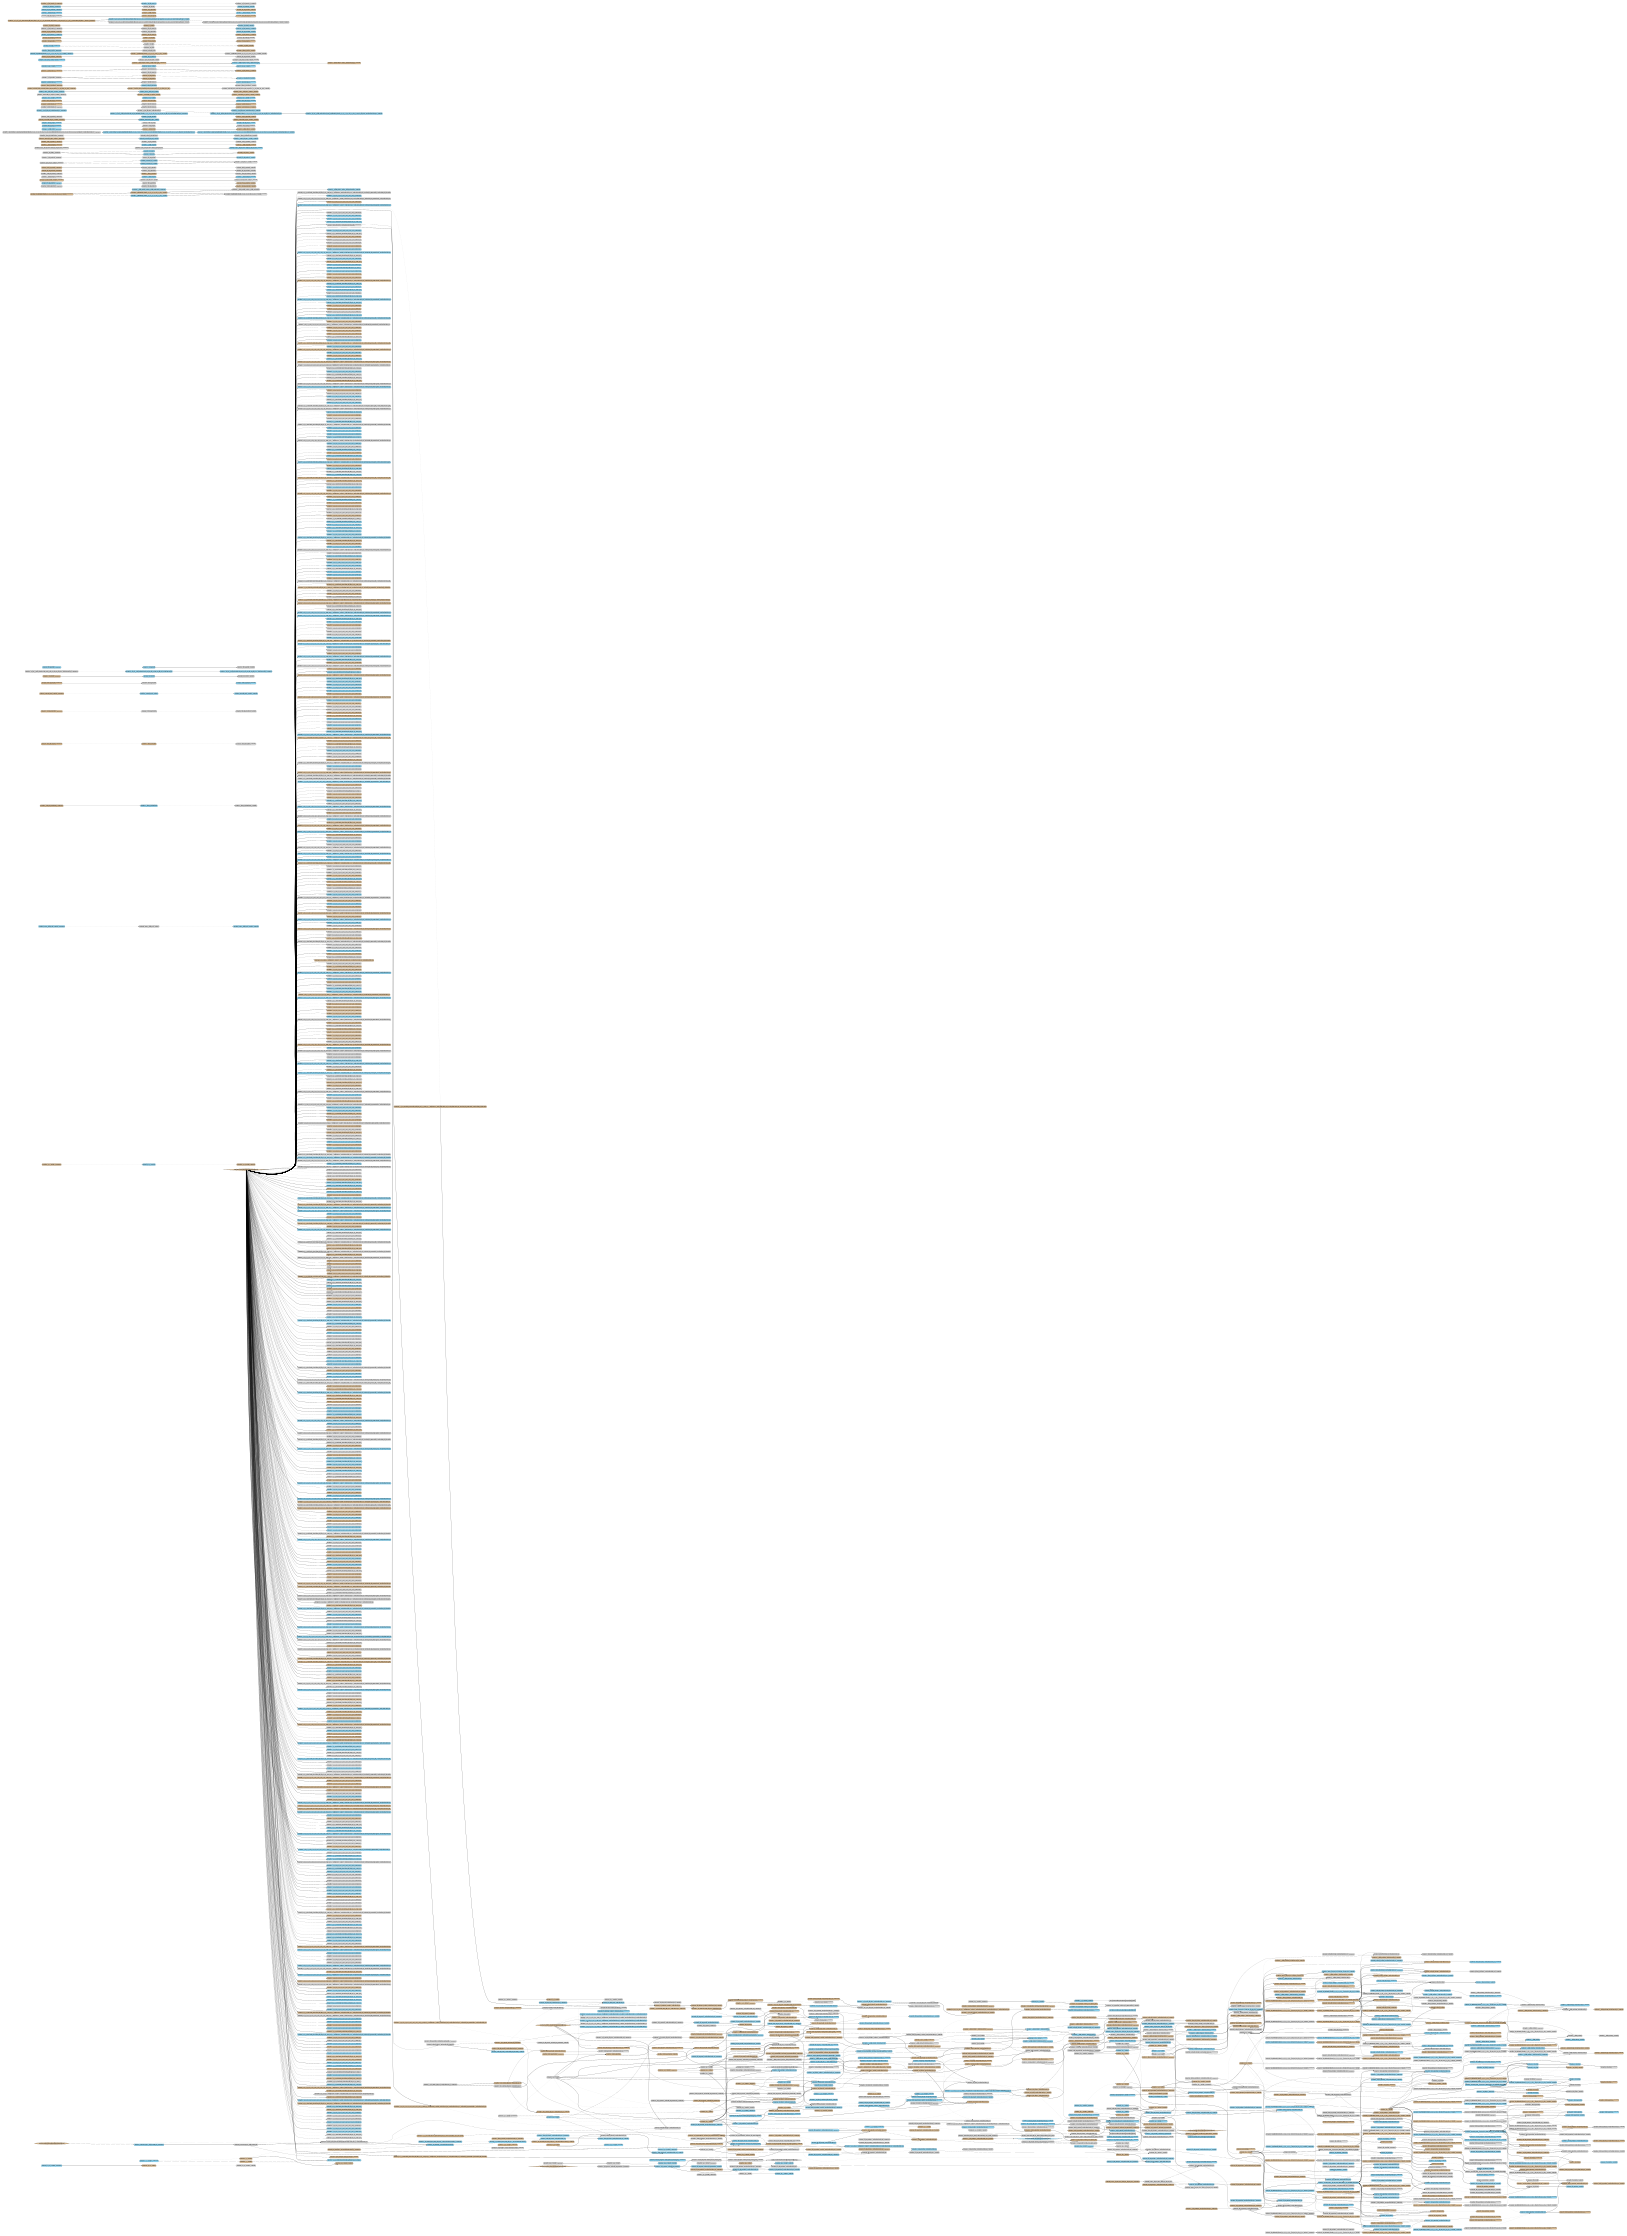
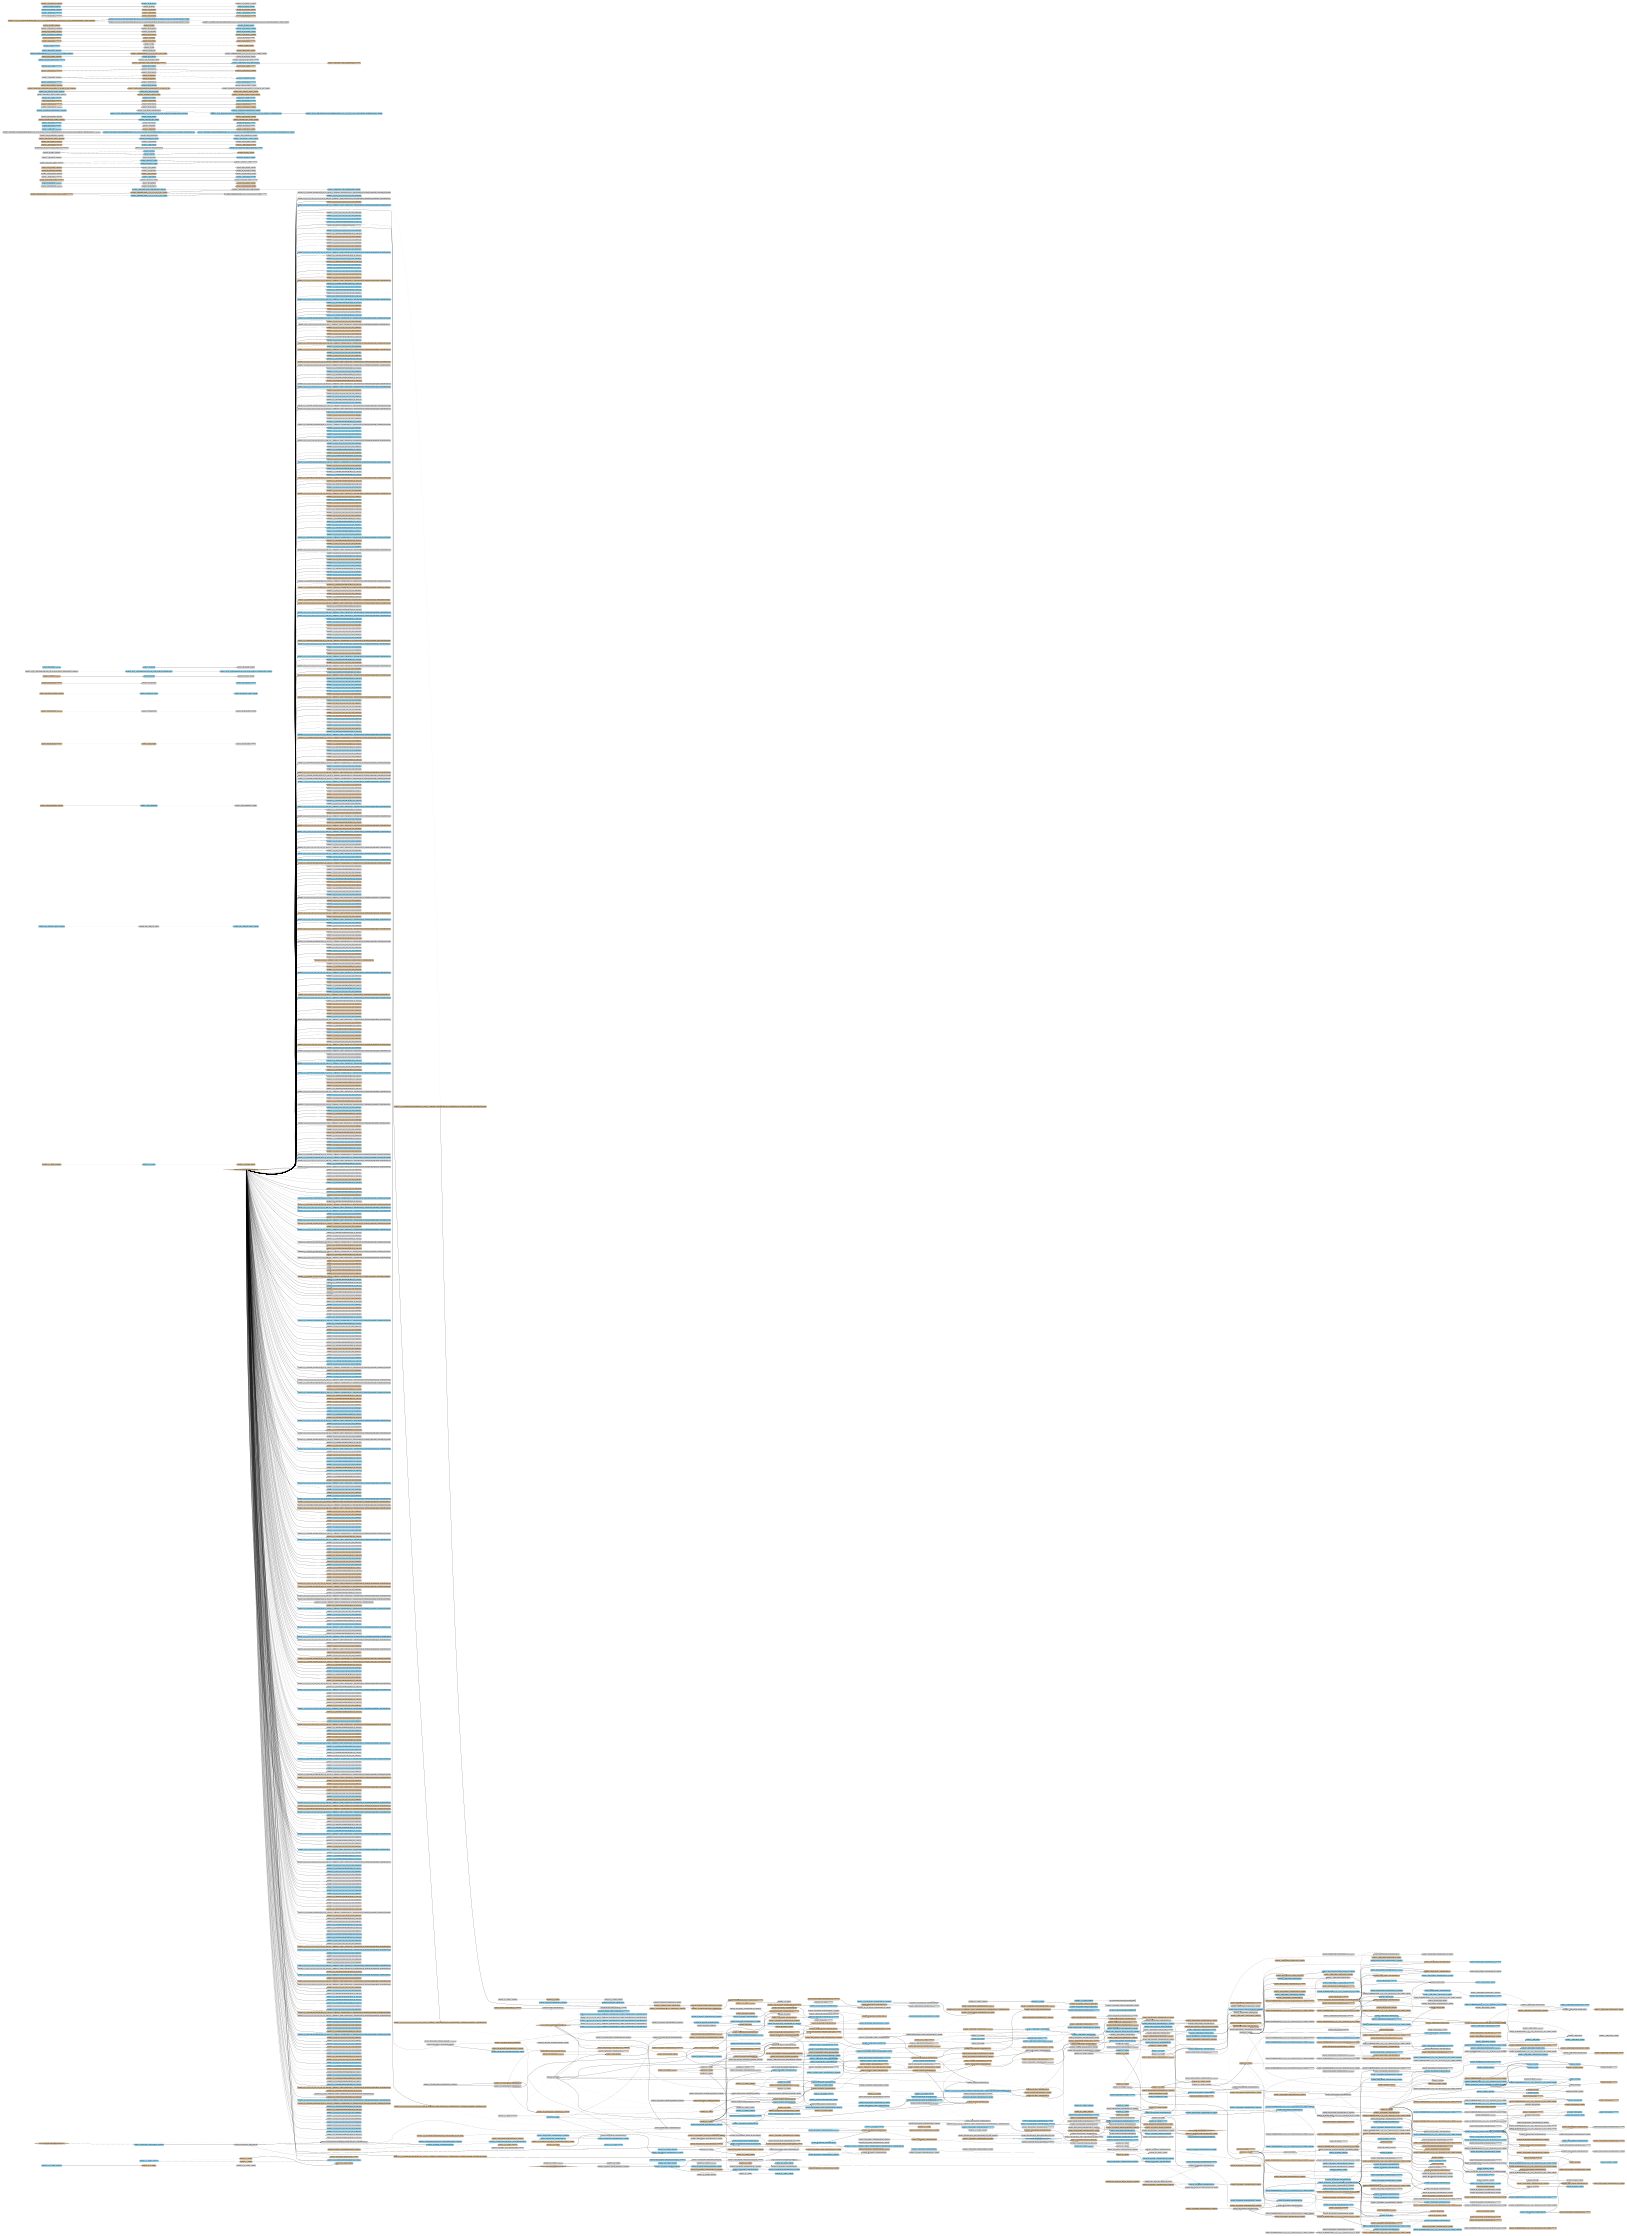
(246, 66) -> (246, 66)
(344, 1032) -> (344, 1032)
(344, 1186) -> none
(344, 1715) -> none
